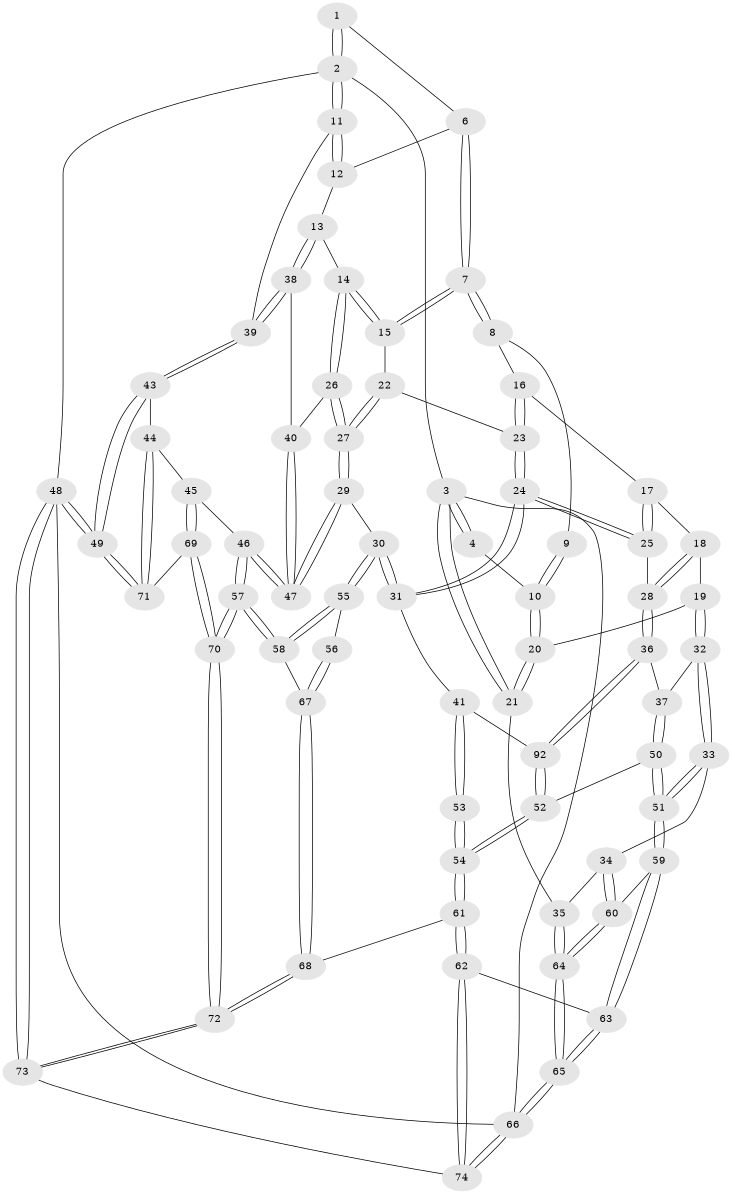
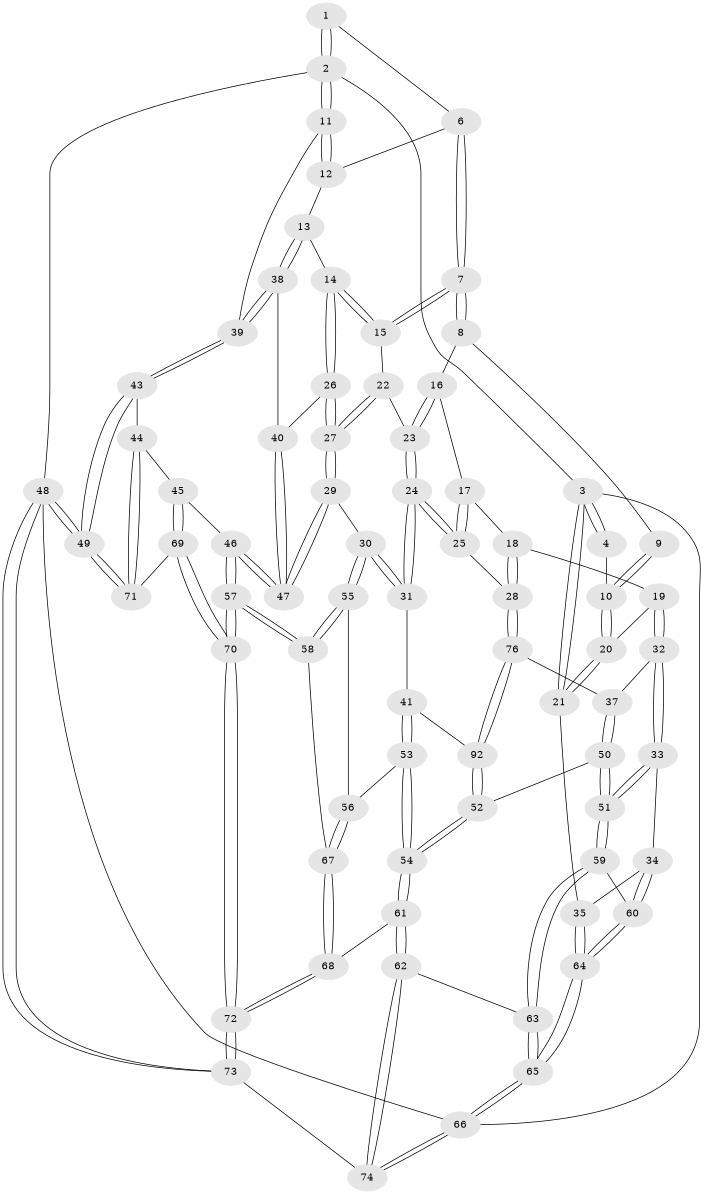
(648, 650) -> (513, 650)
none -> (378, 782)
